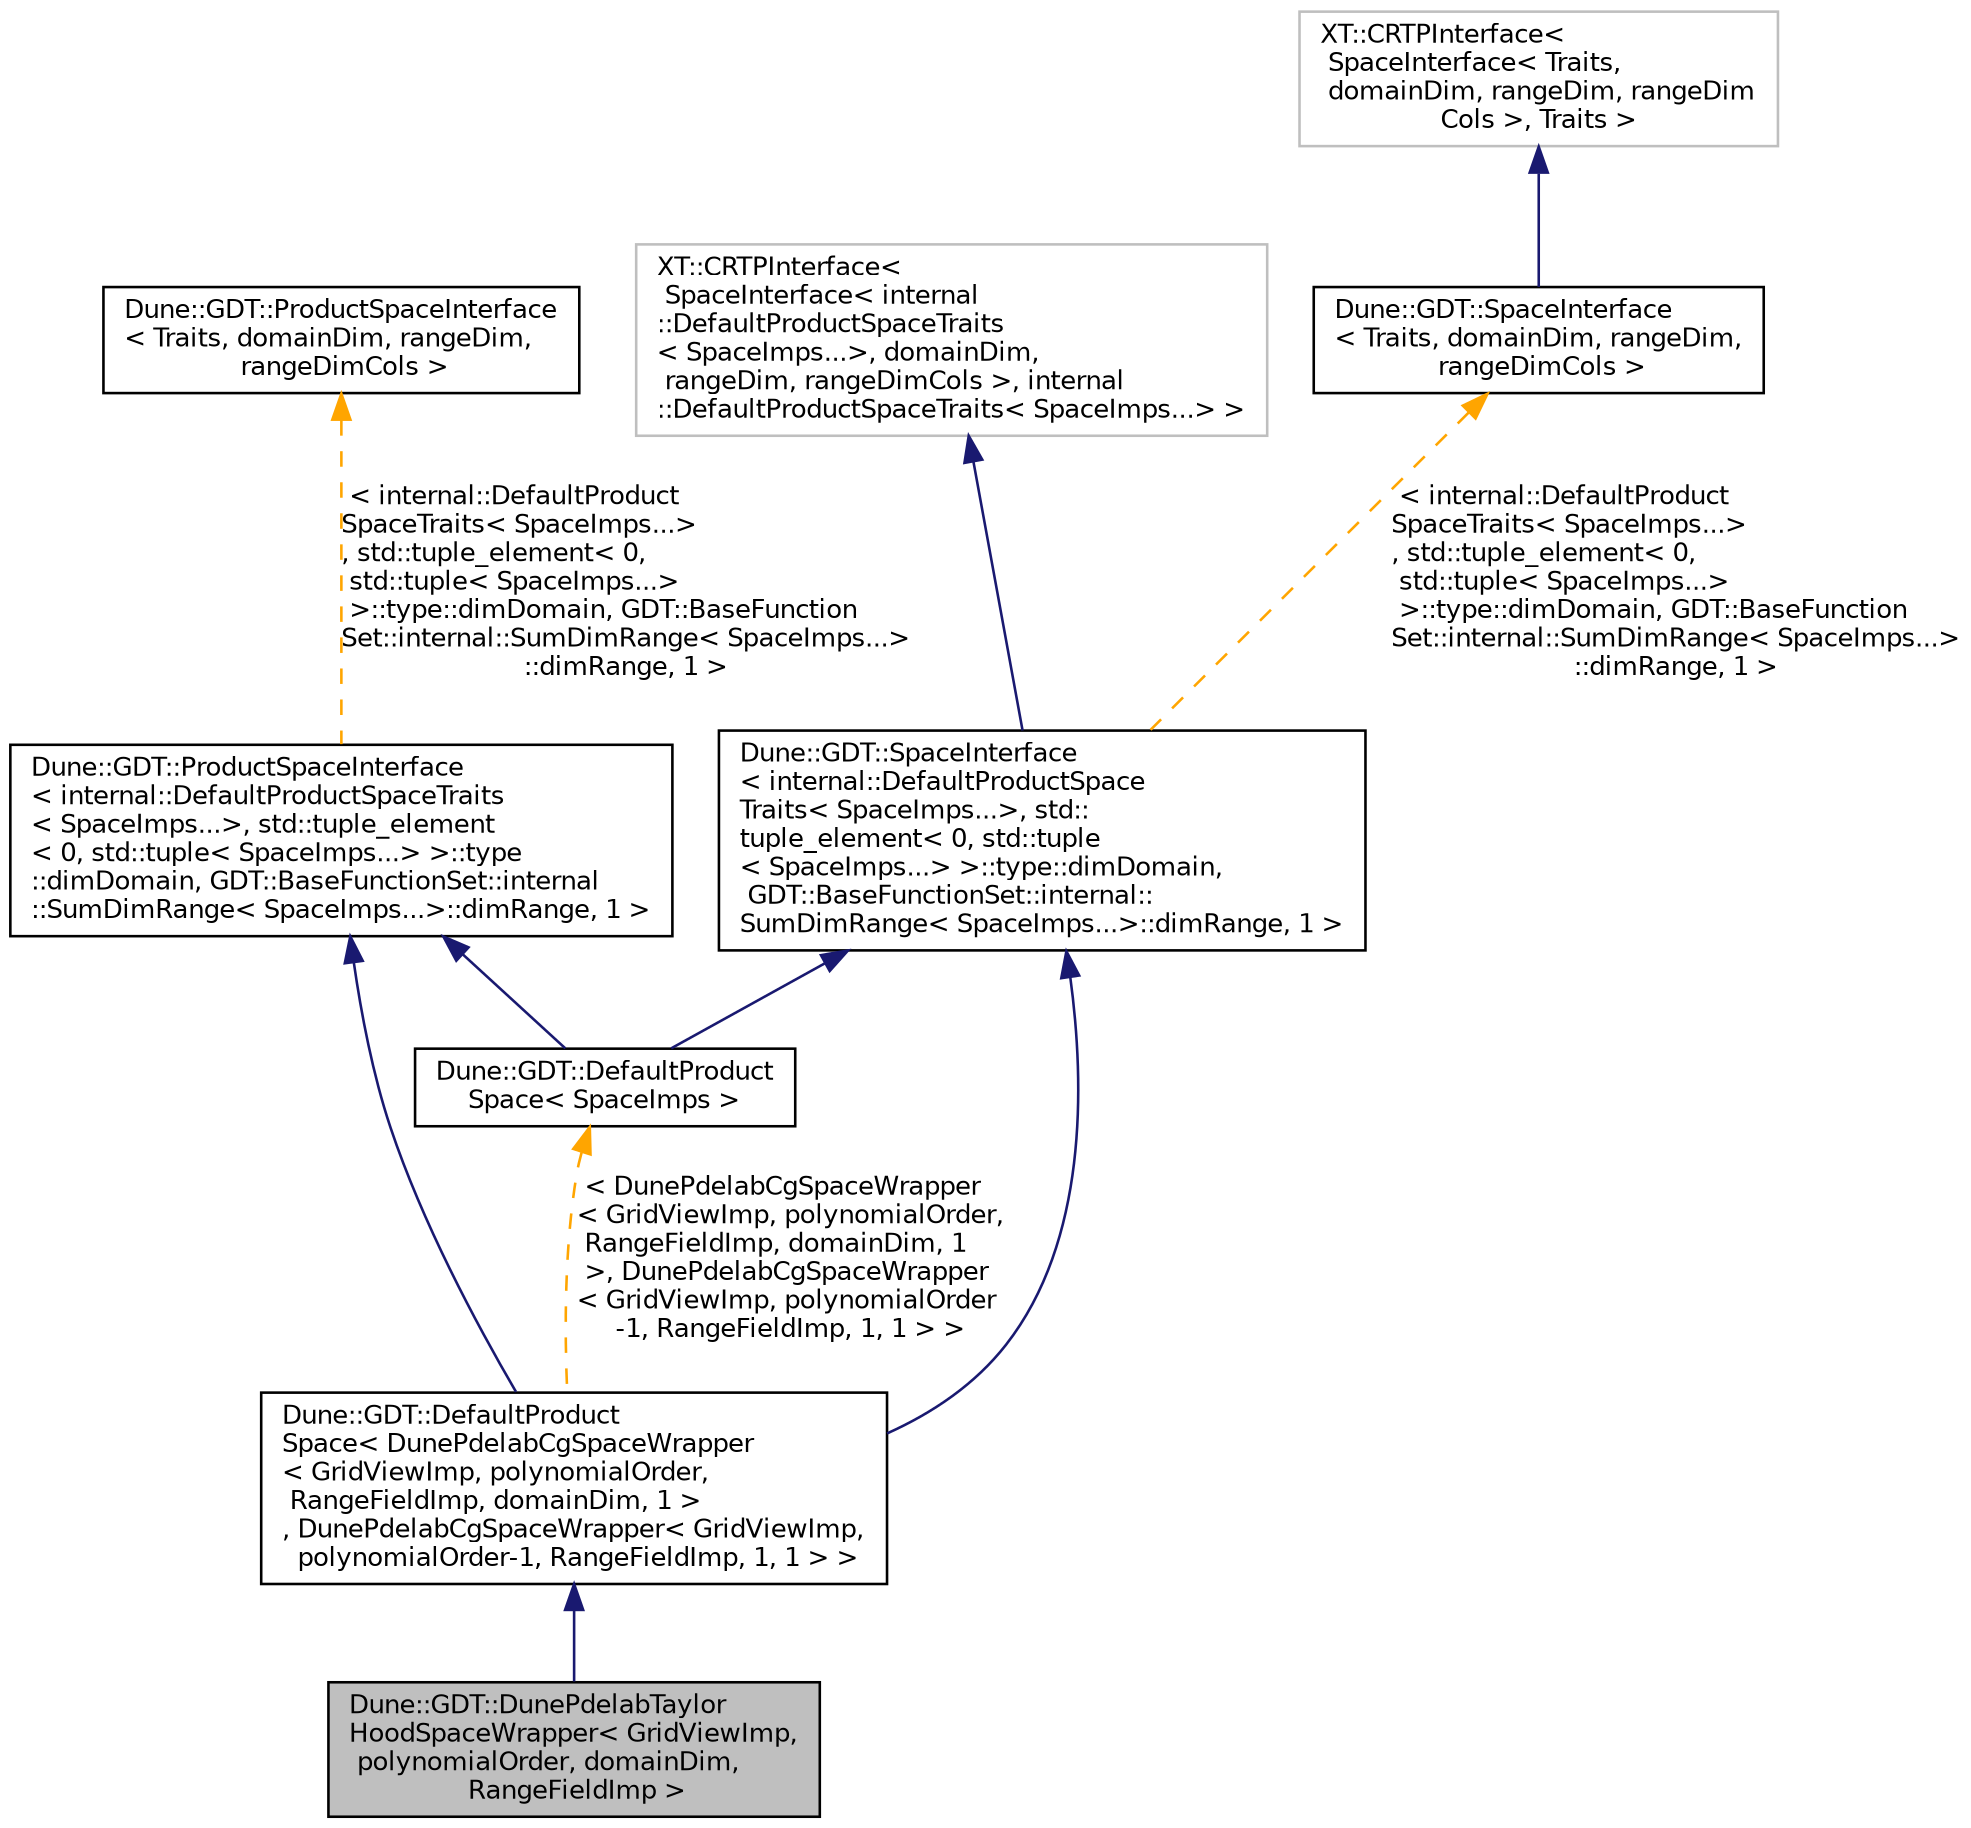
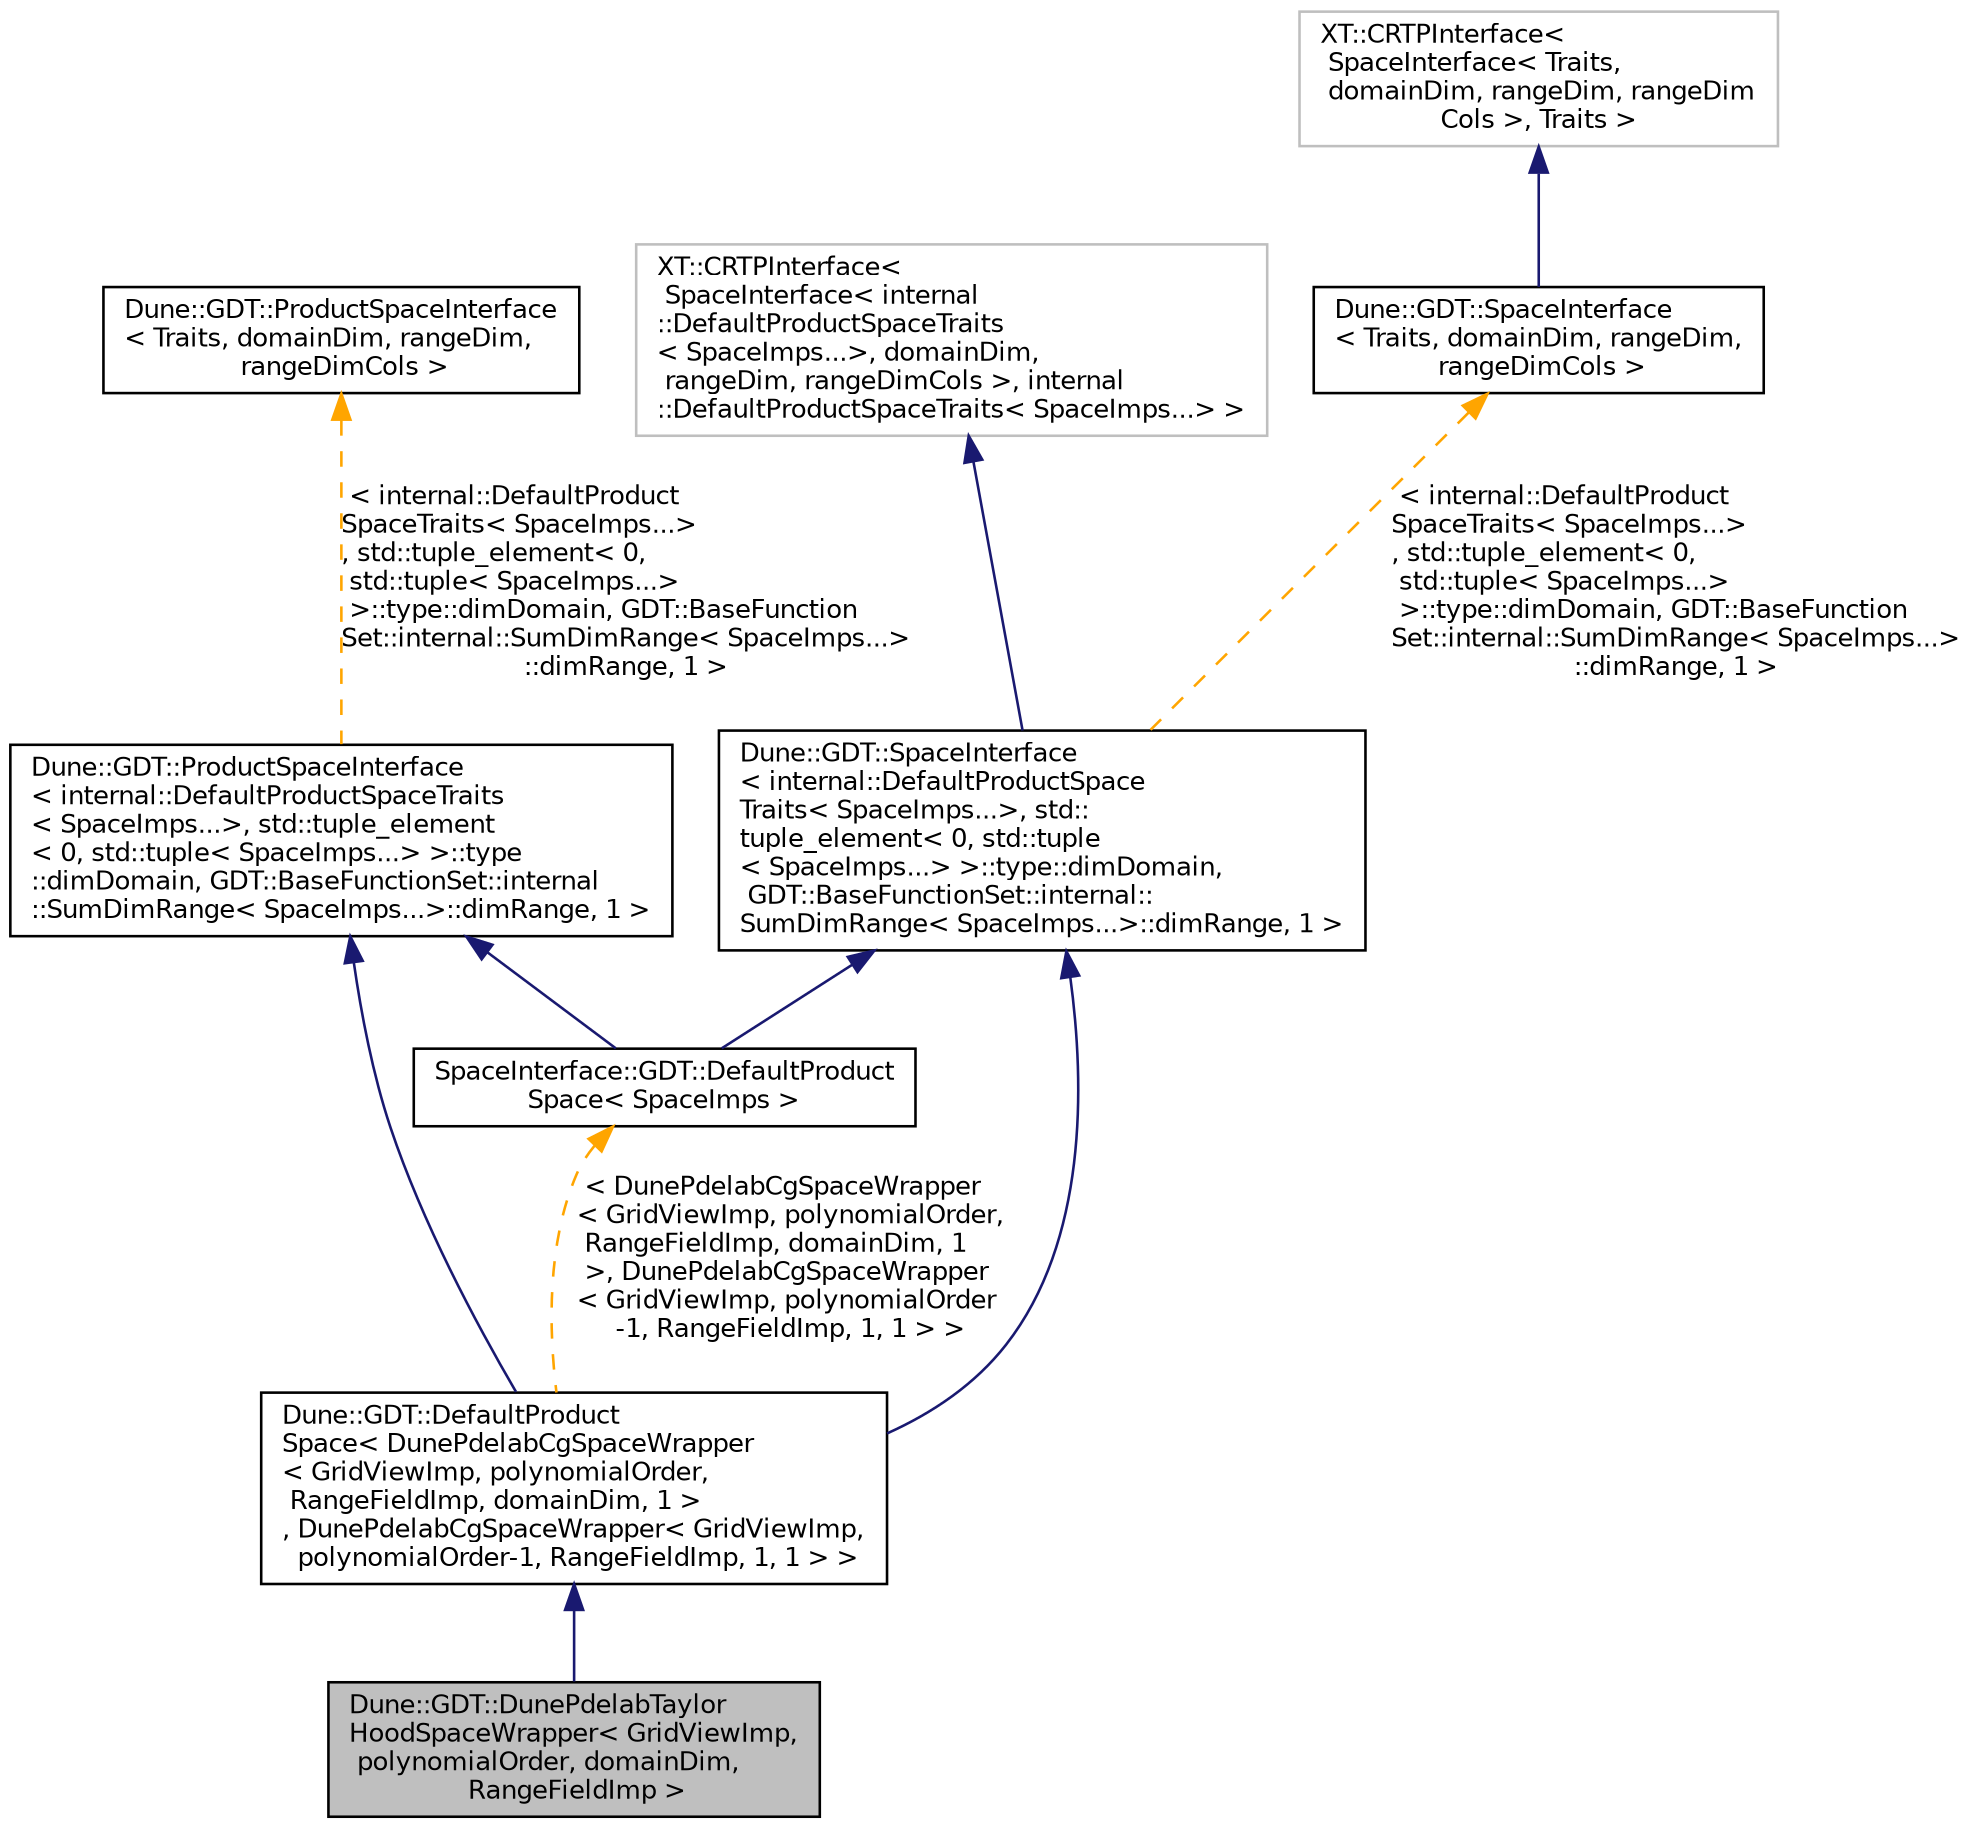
(605, 1087) -> (665, 1087)
